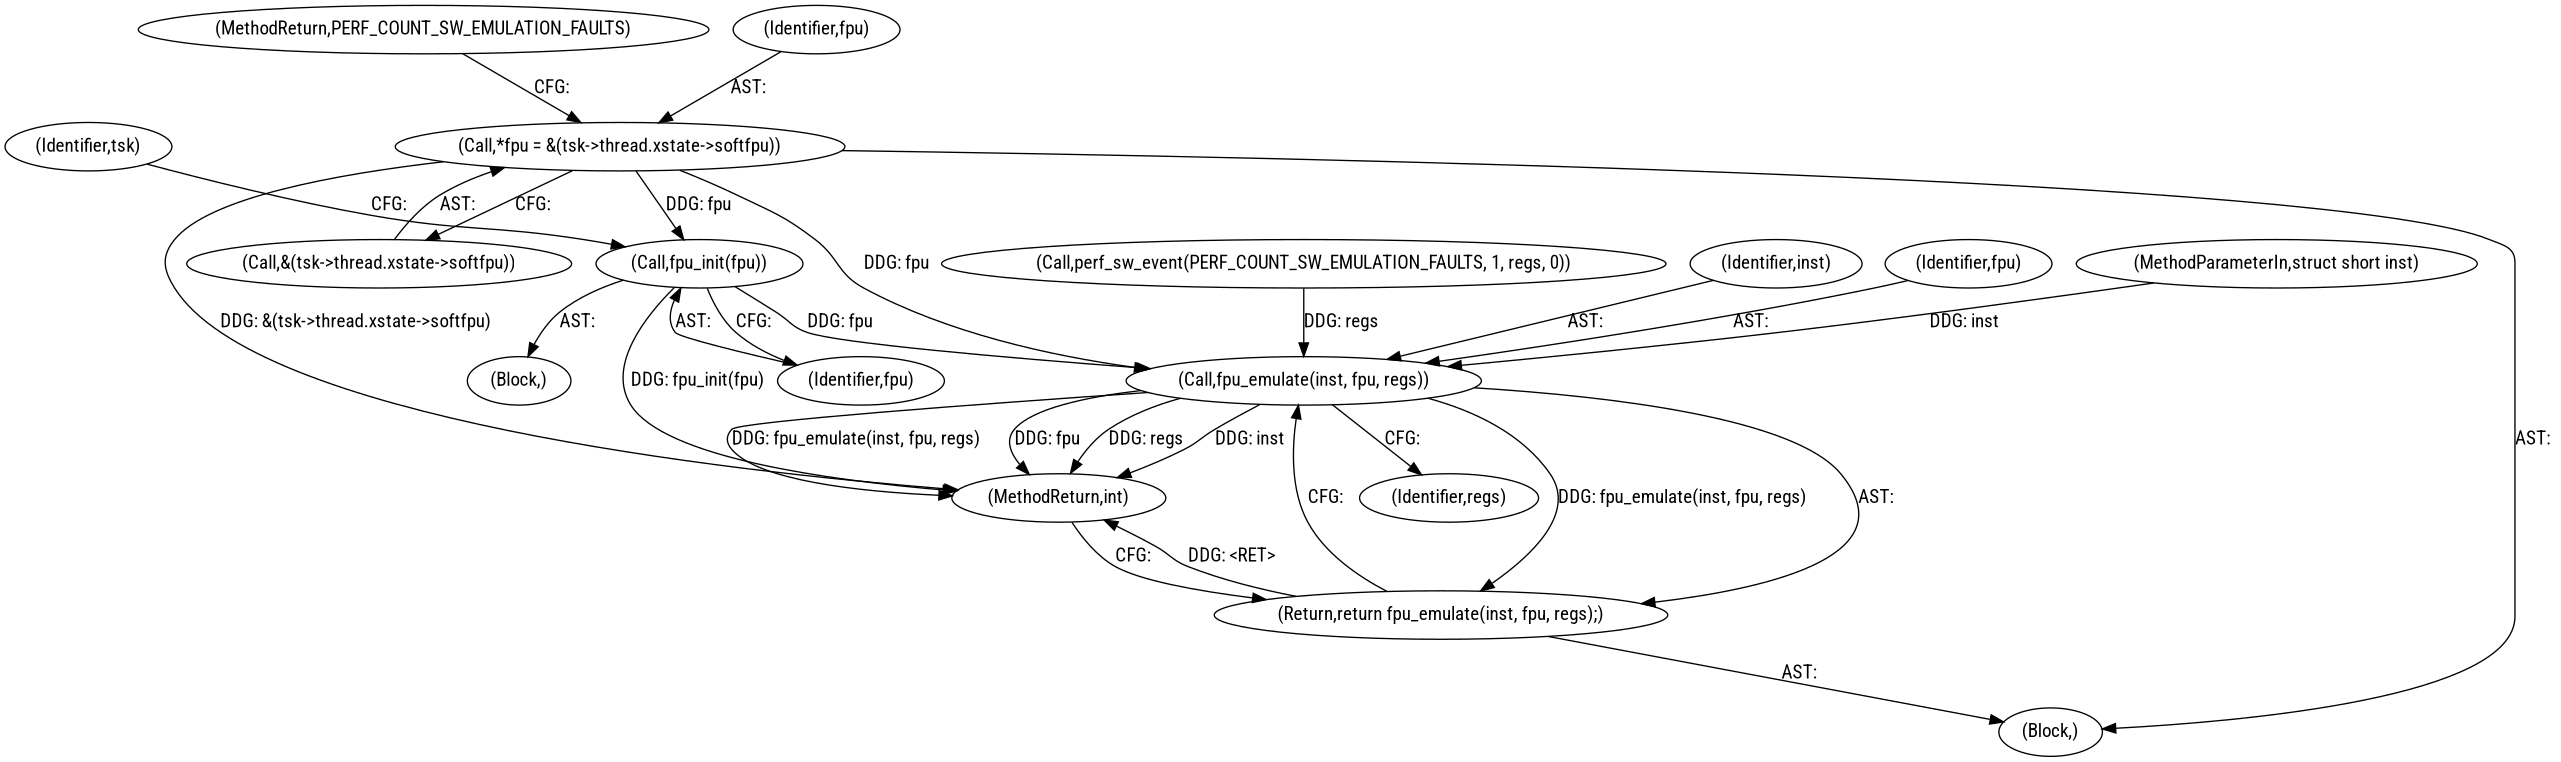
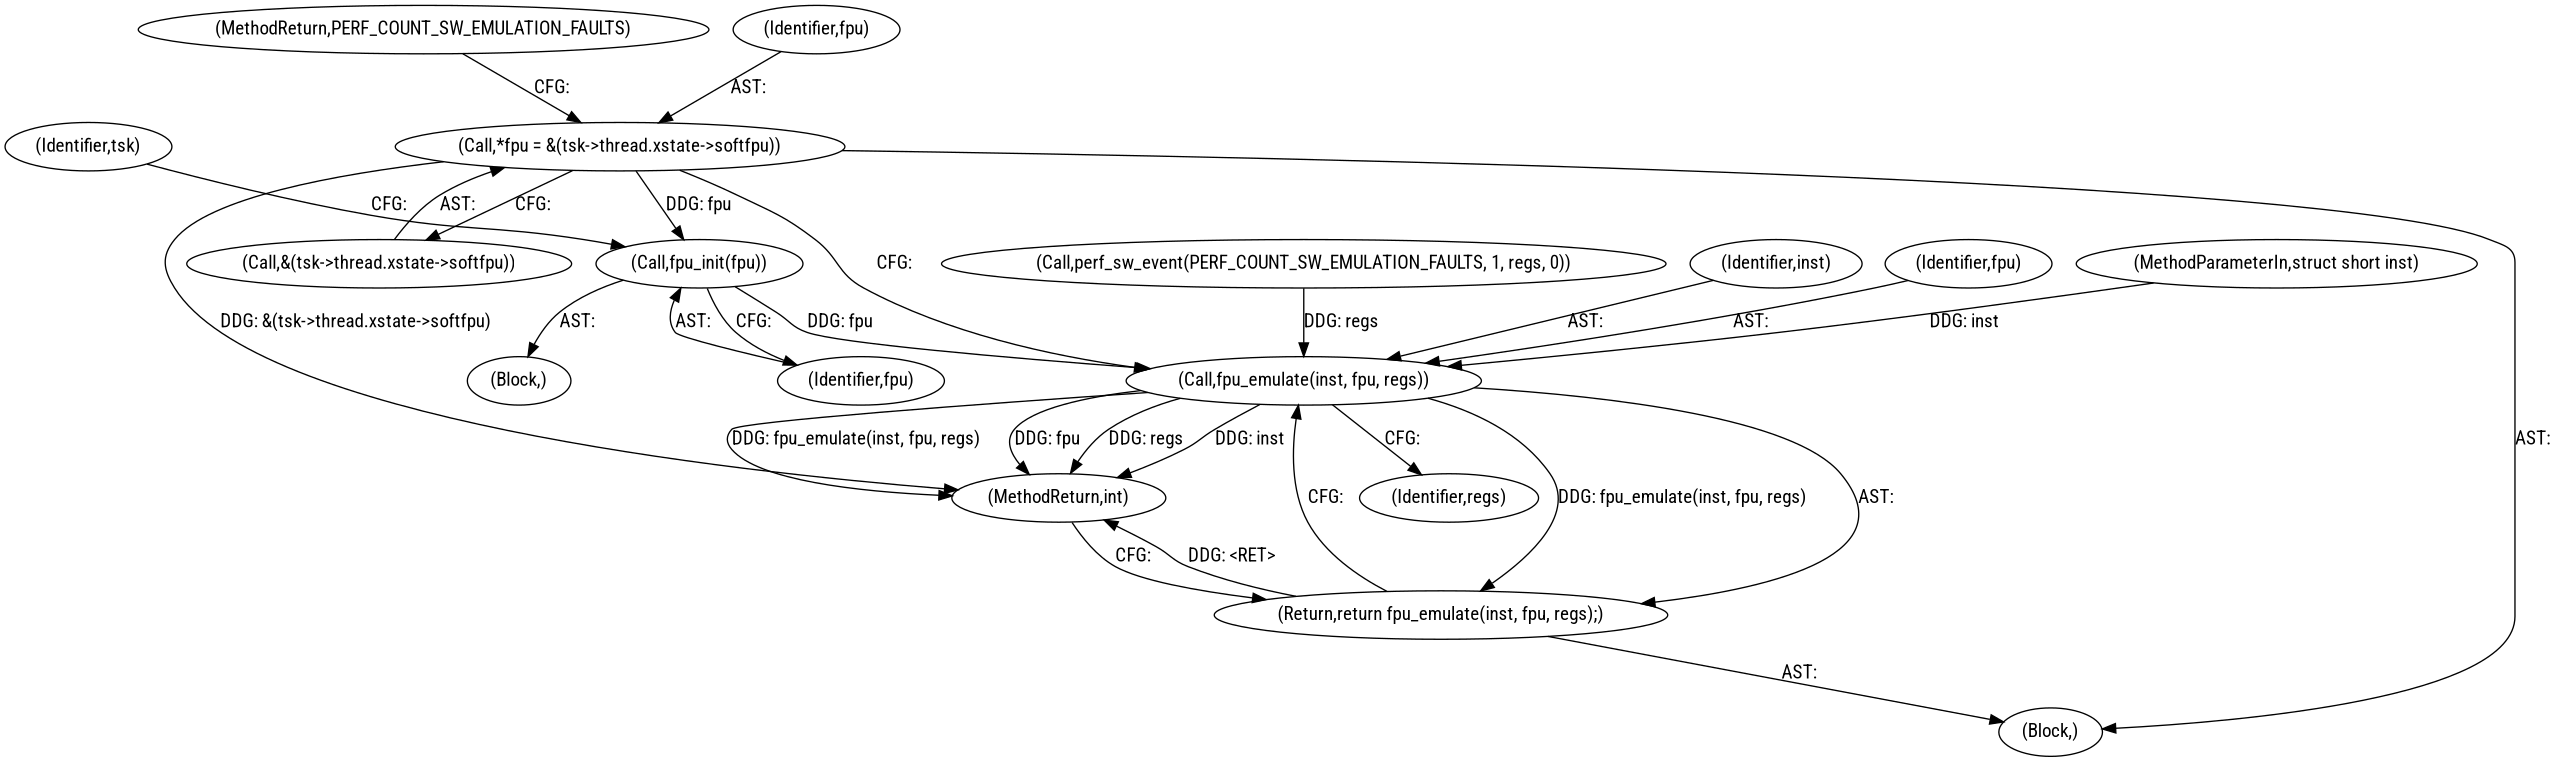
(897, 264) -> (897, 264)
(714, 453) -> none
